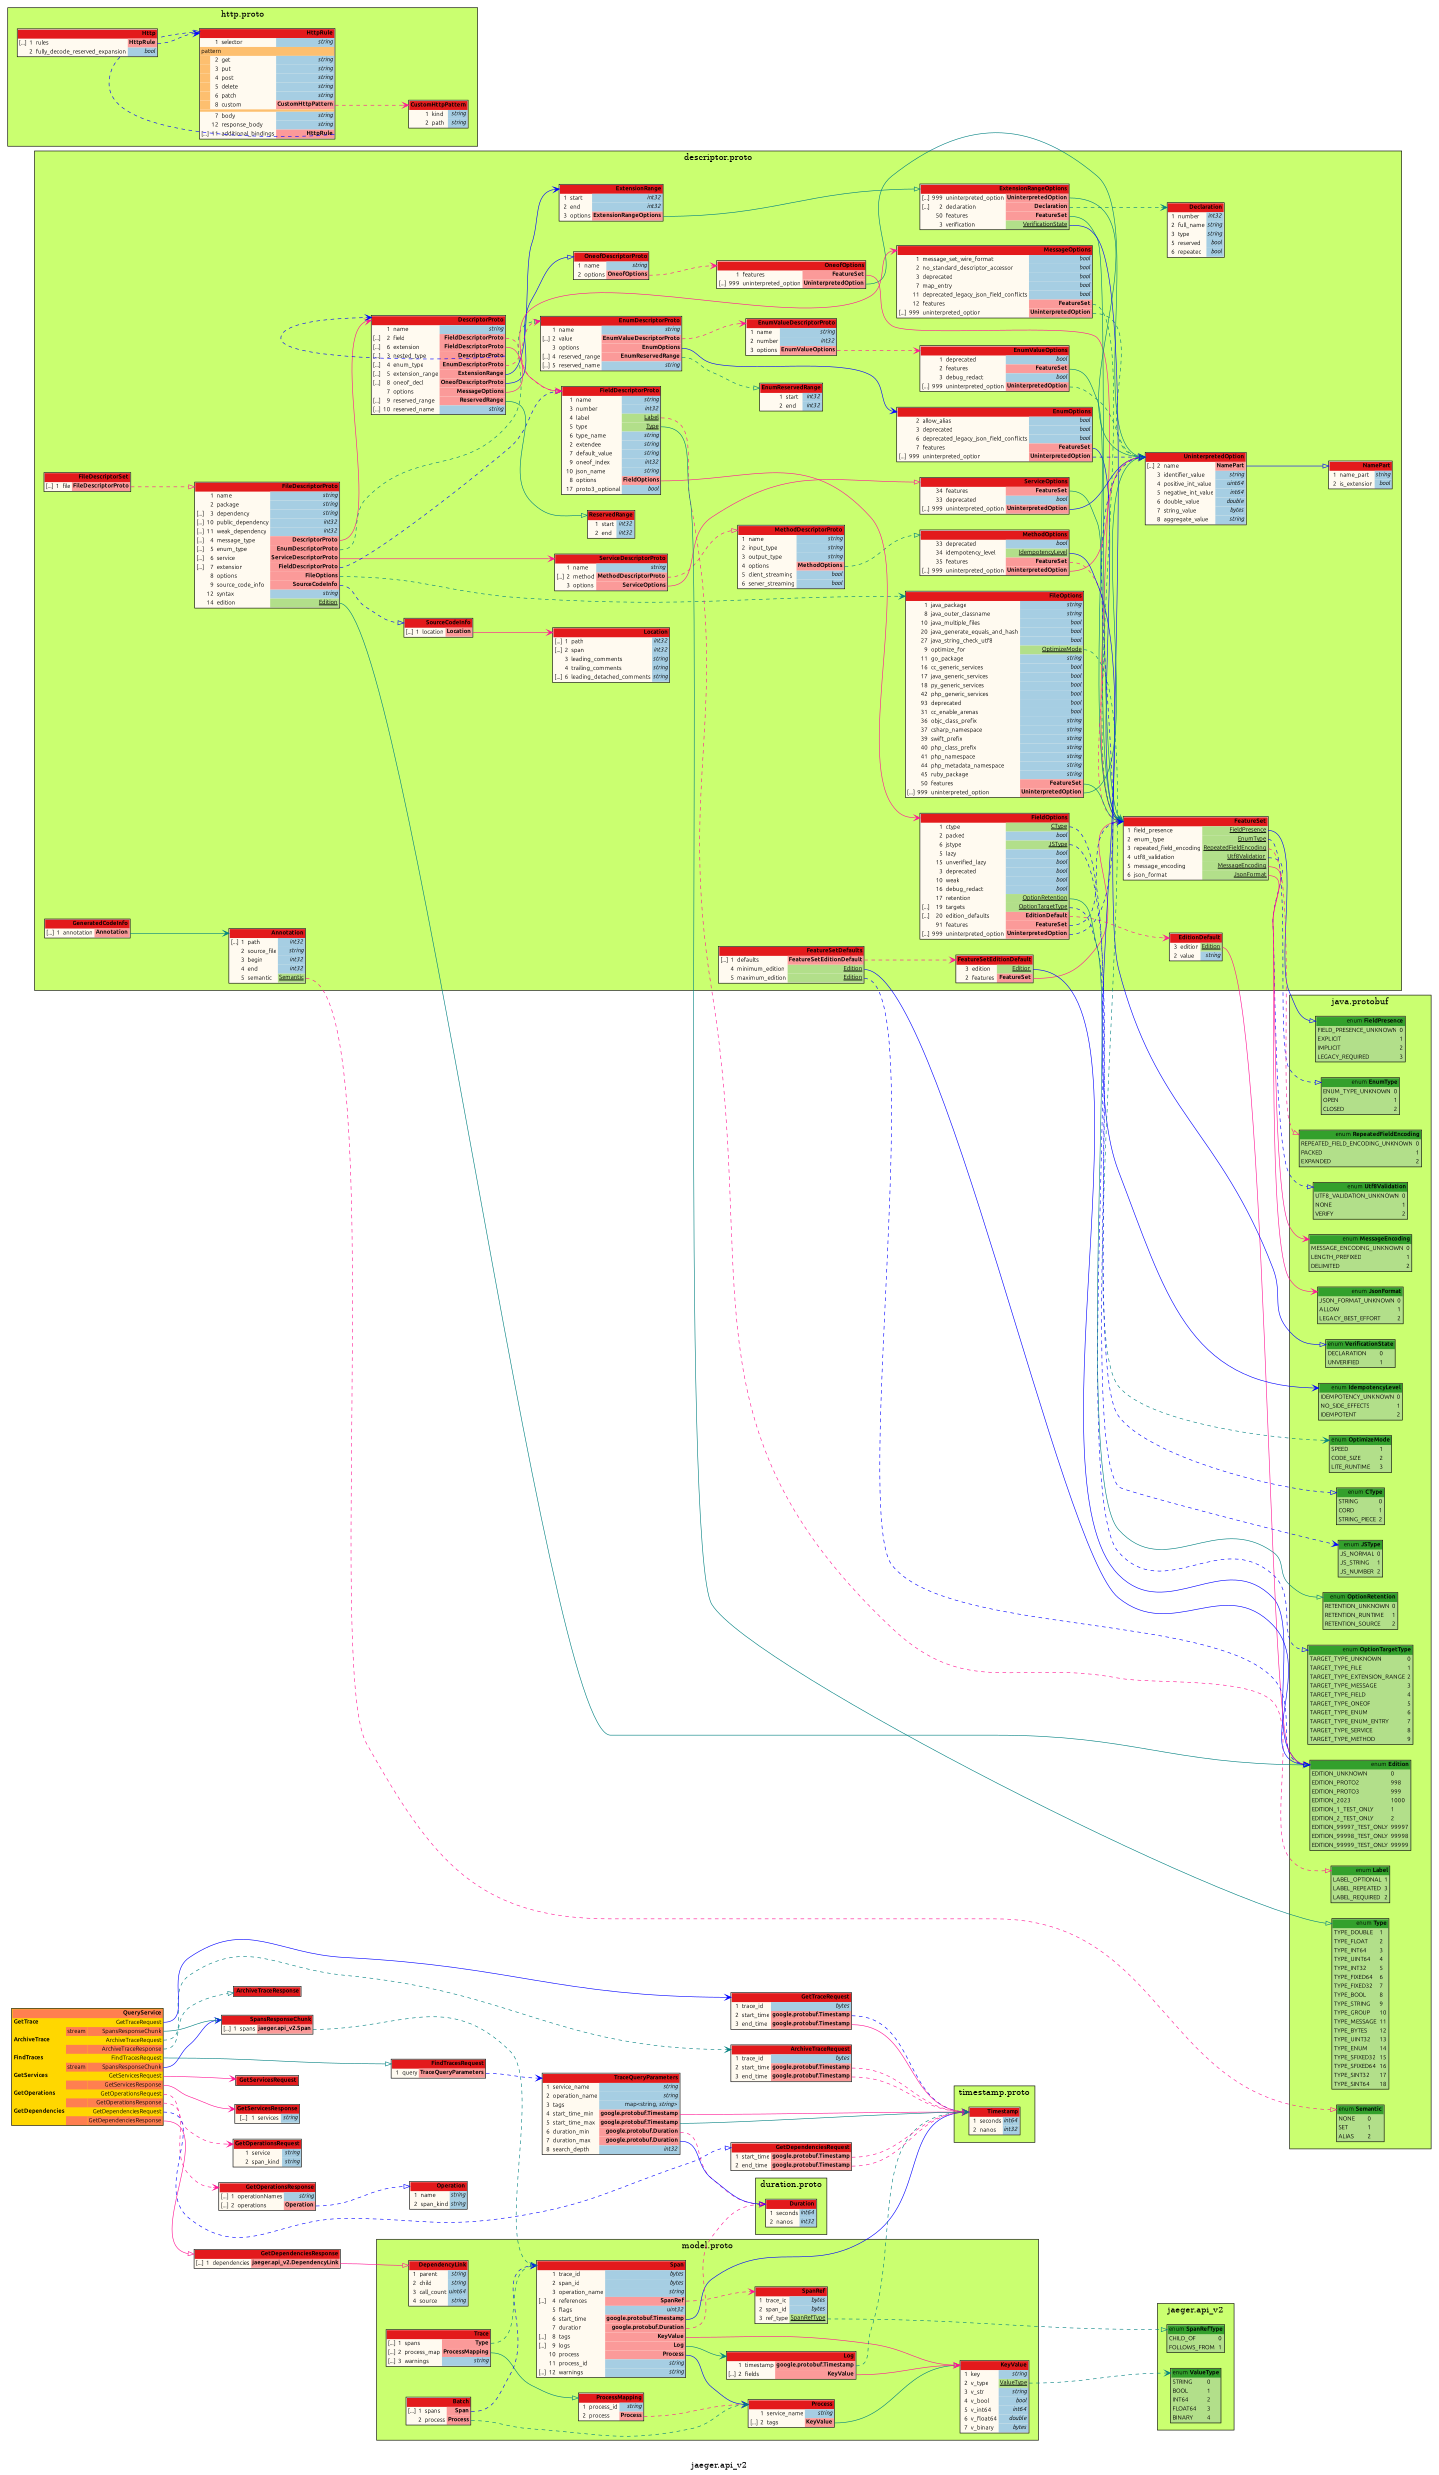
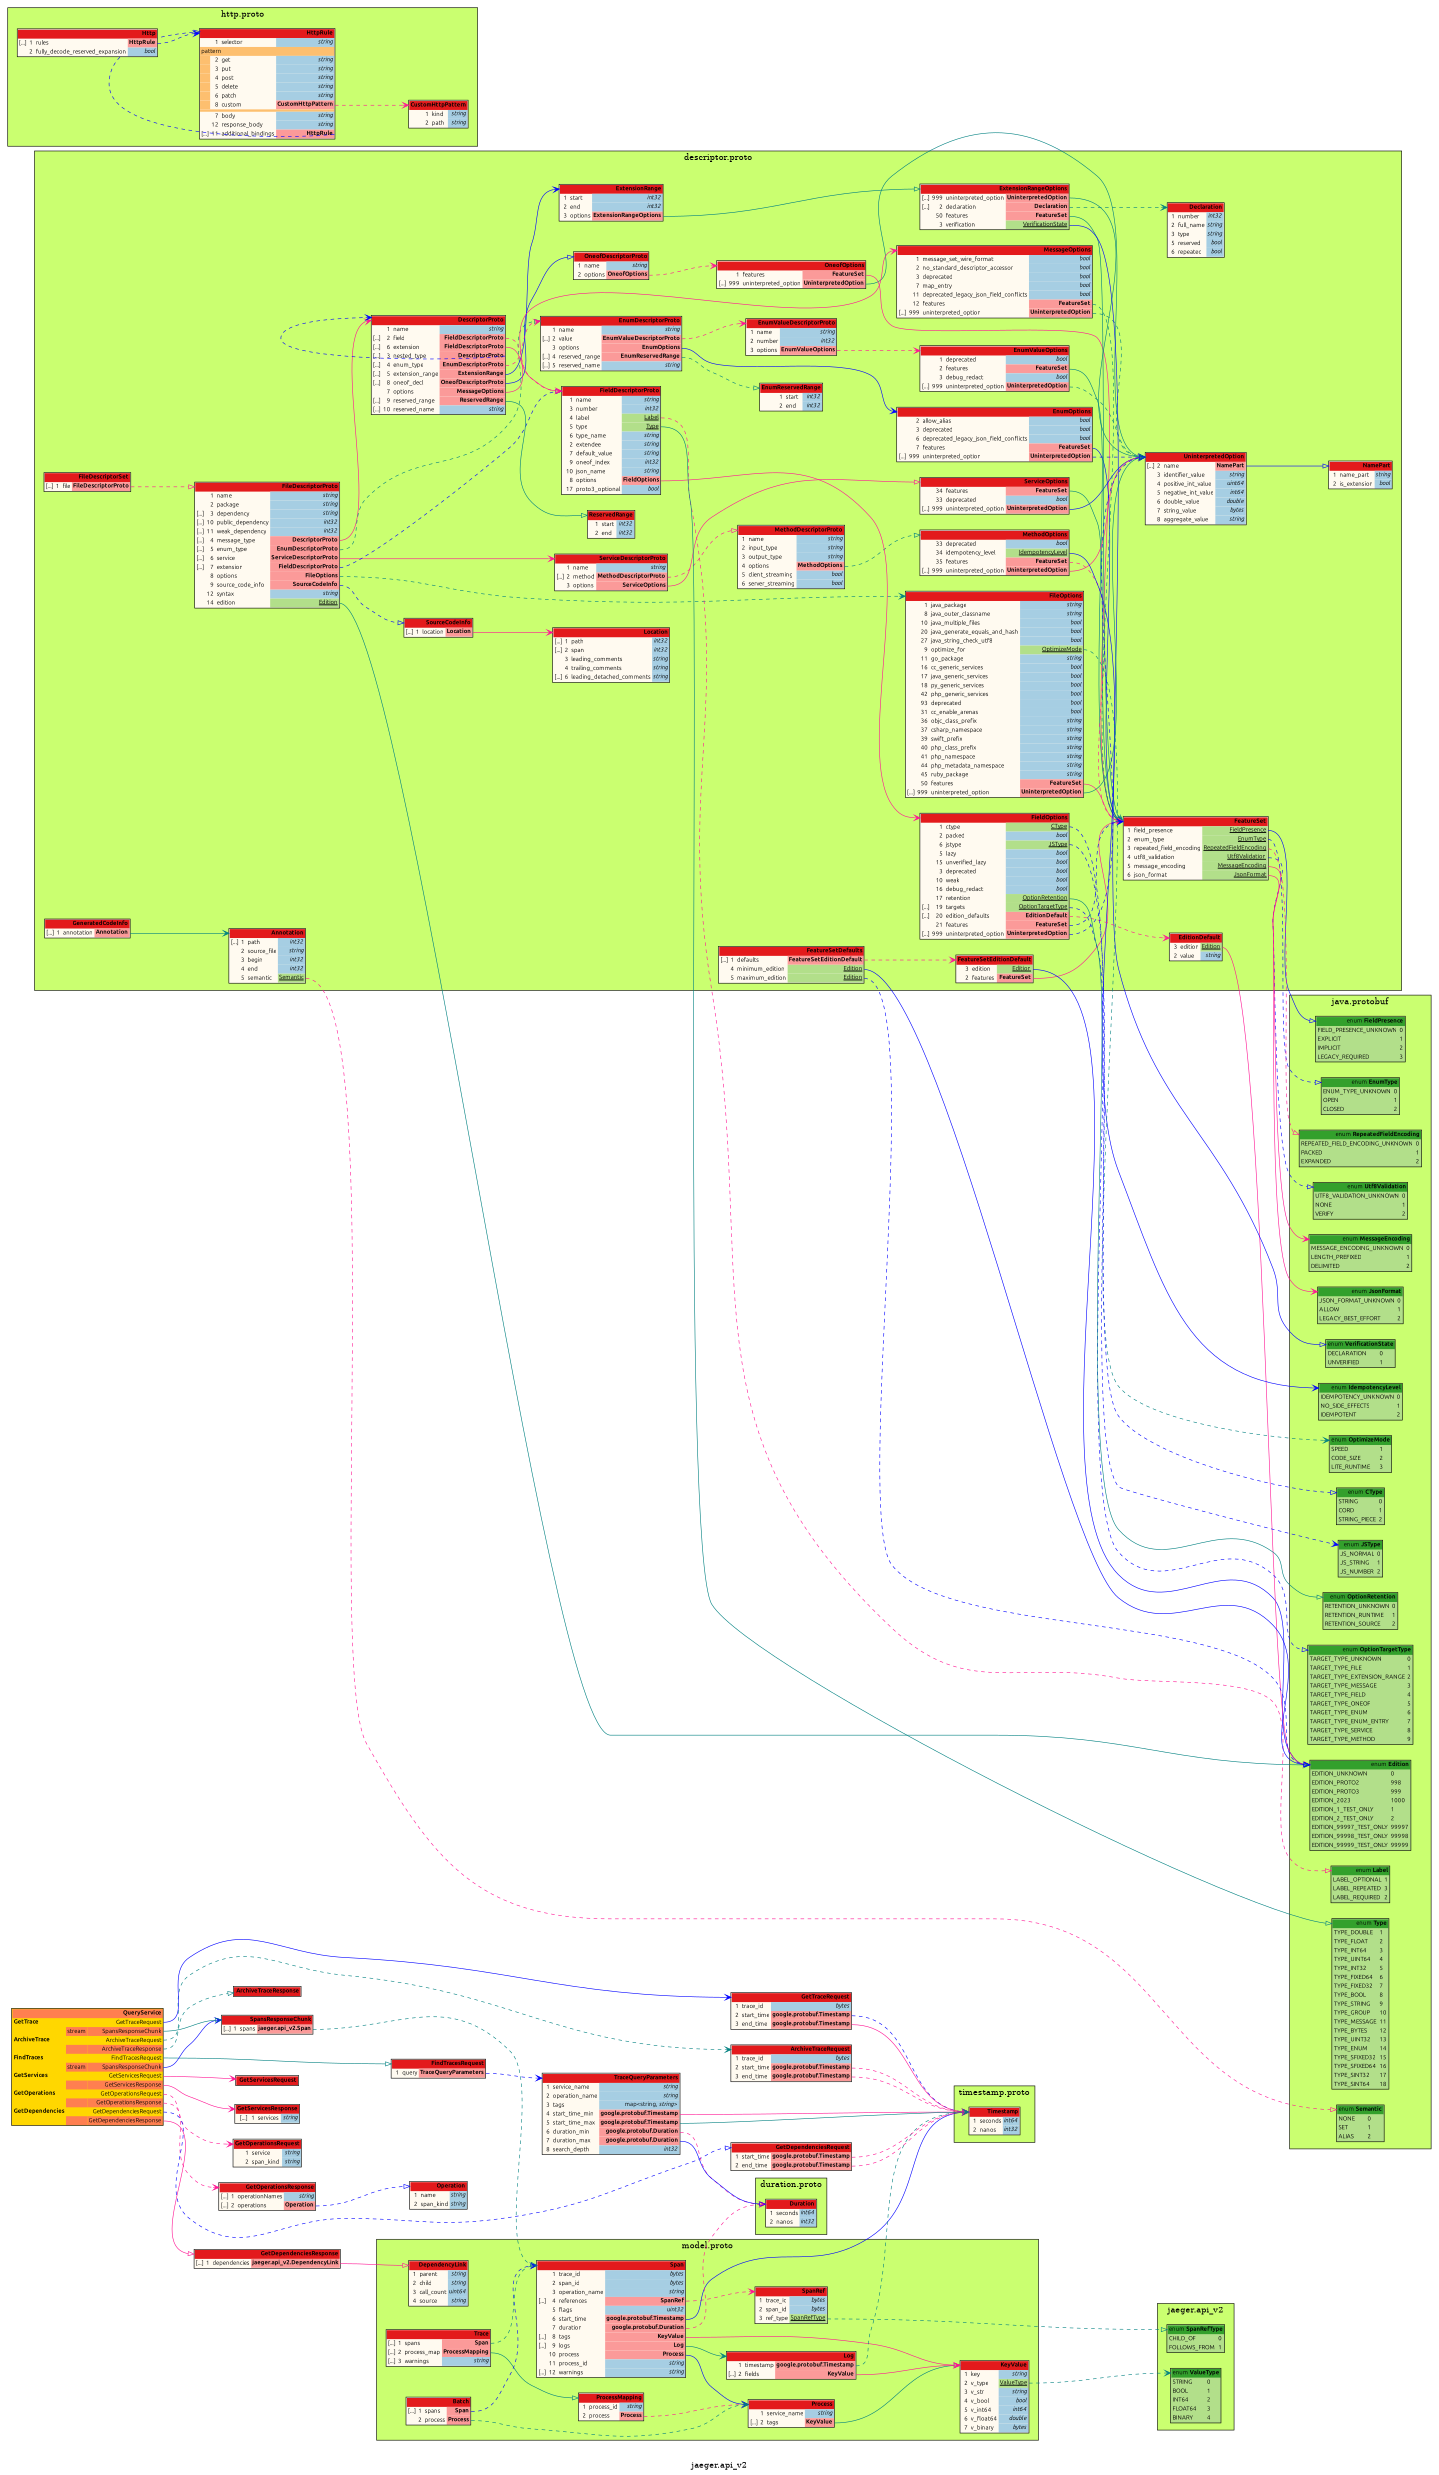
(1097, 791) -> (1097, 791)
(940, 925) -> (940, 925)
(482, 2343) -> (482, 2343)
